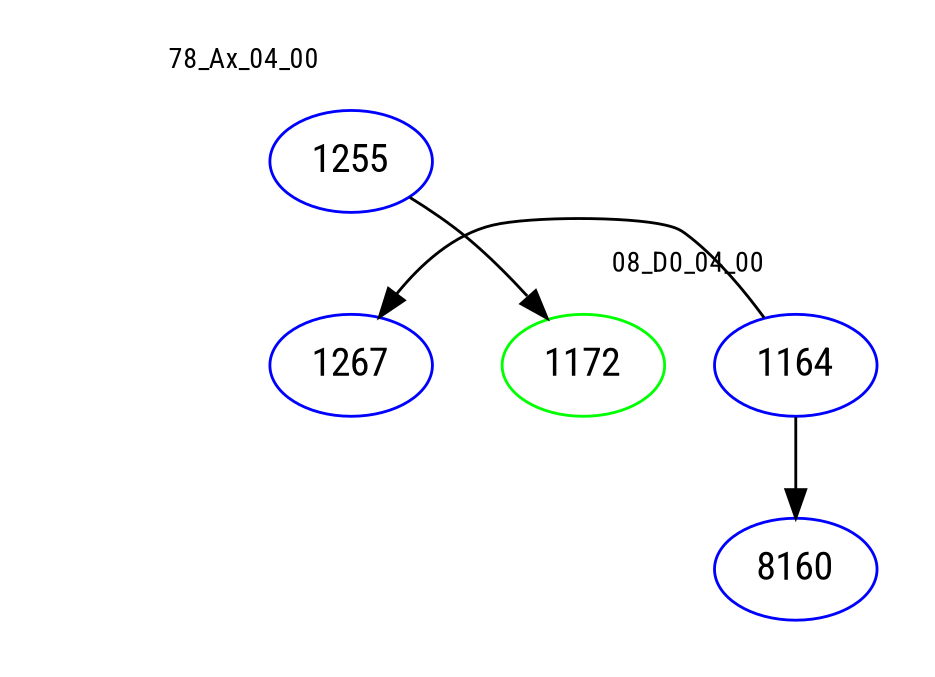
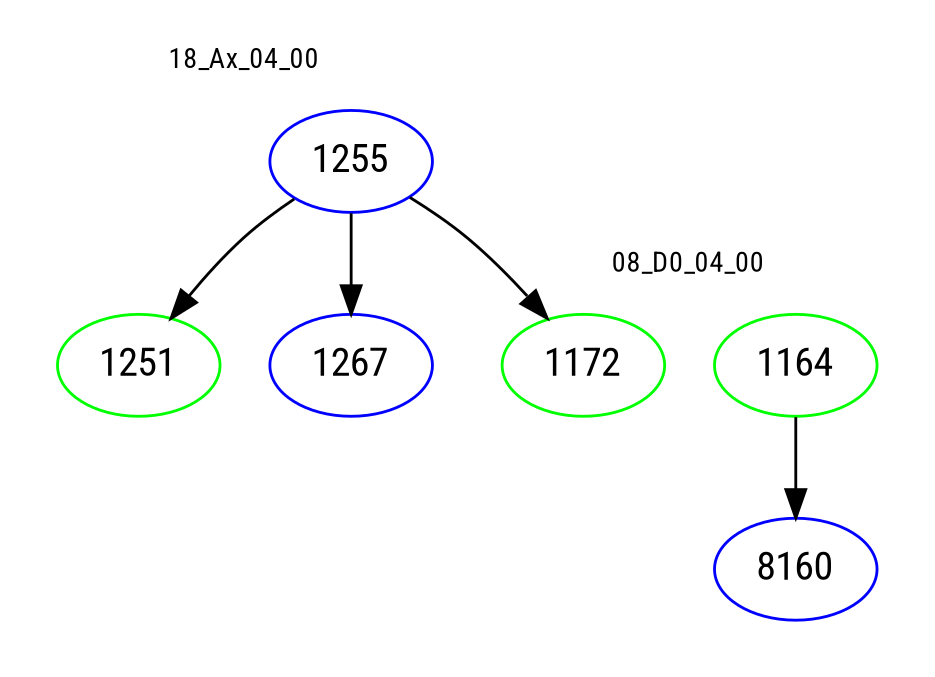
(245, 61) -> (245, 61)
(588, 219) -> (351, 249)
none -> (139, 365)
(796, 365) -> (796, 365)
